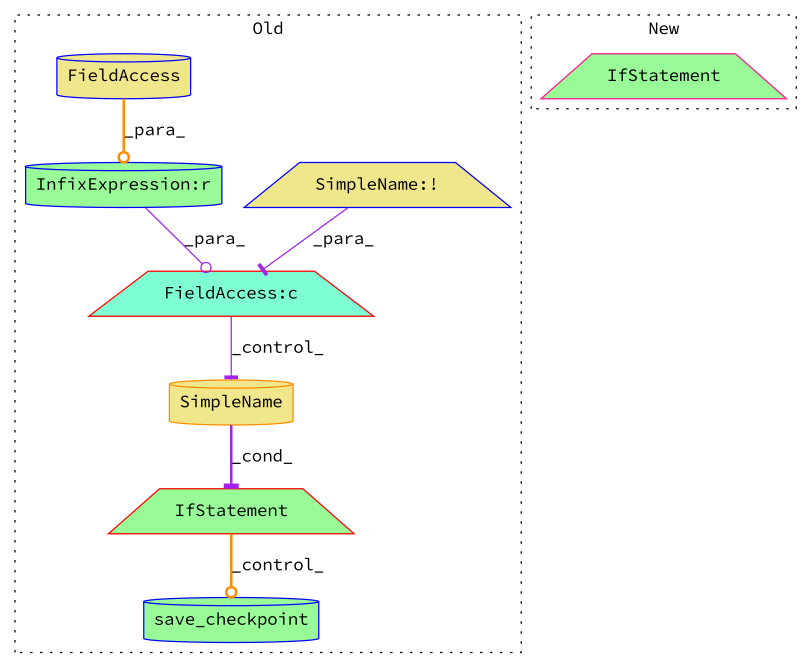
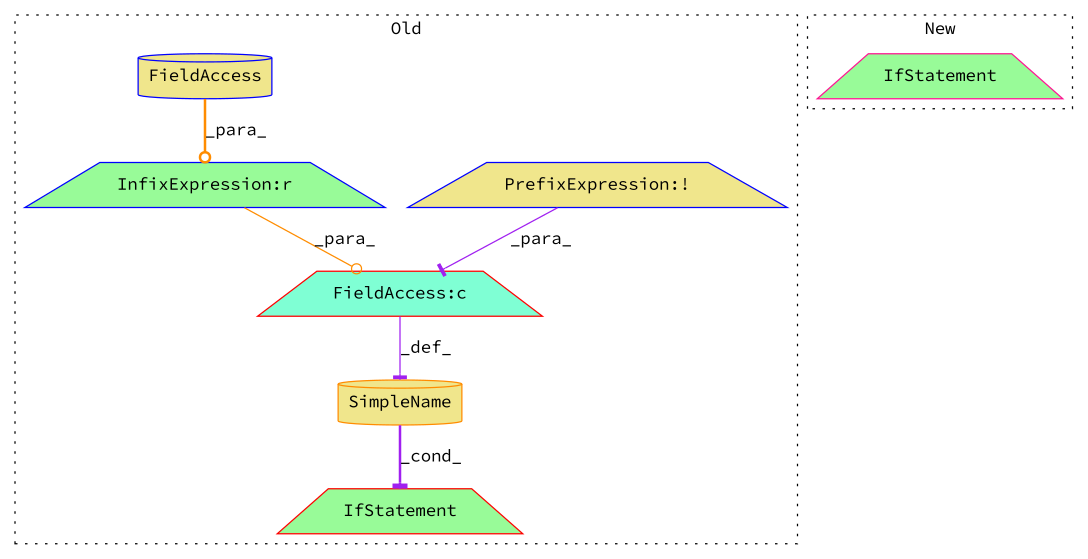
(124, 185) -> (205, 185)
(378, 185) -> (598, 185)
(174, 236) -> (298, 237)
(278, 348) -> (426, 348)
(231, 620) -> none
